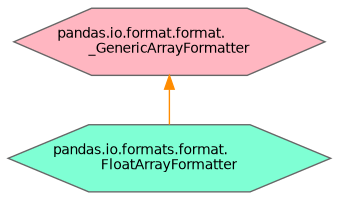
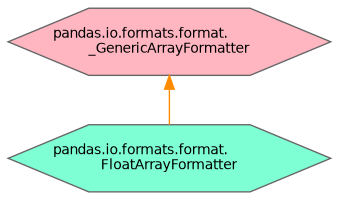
(169, 42) -> (169, 42)
